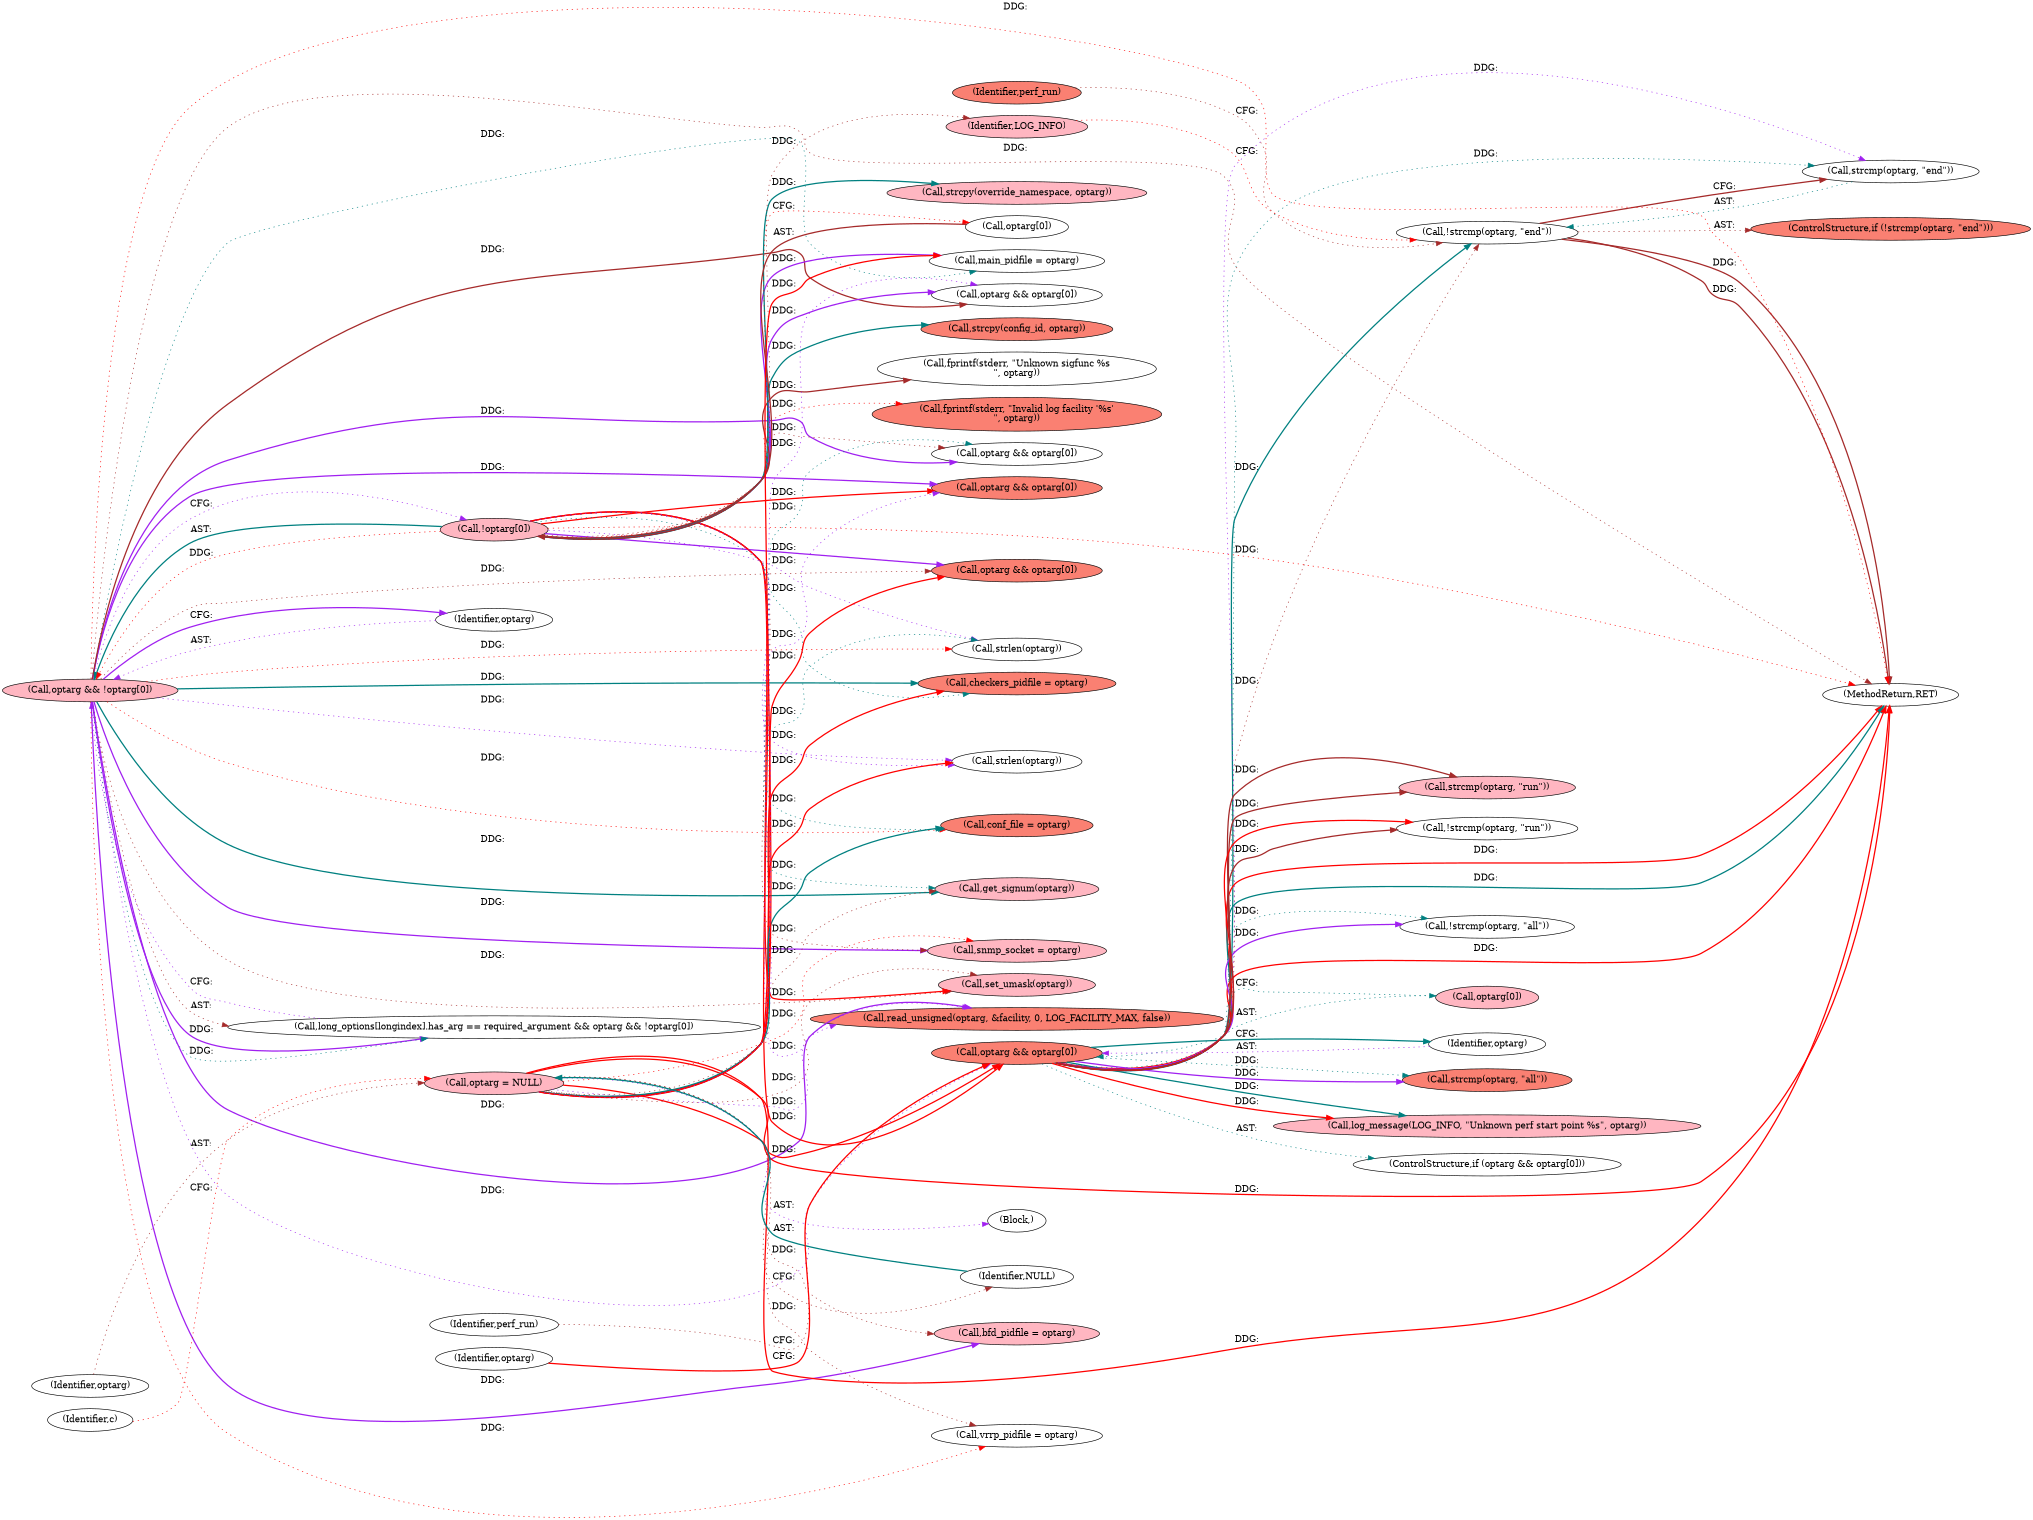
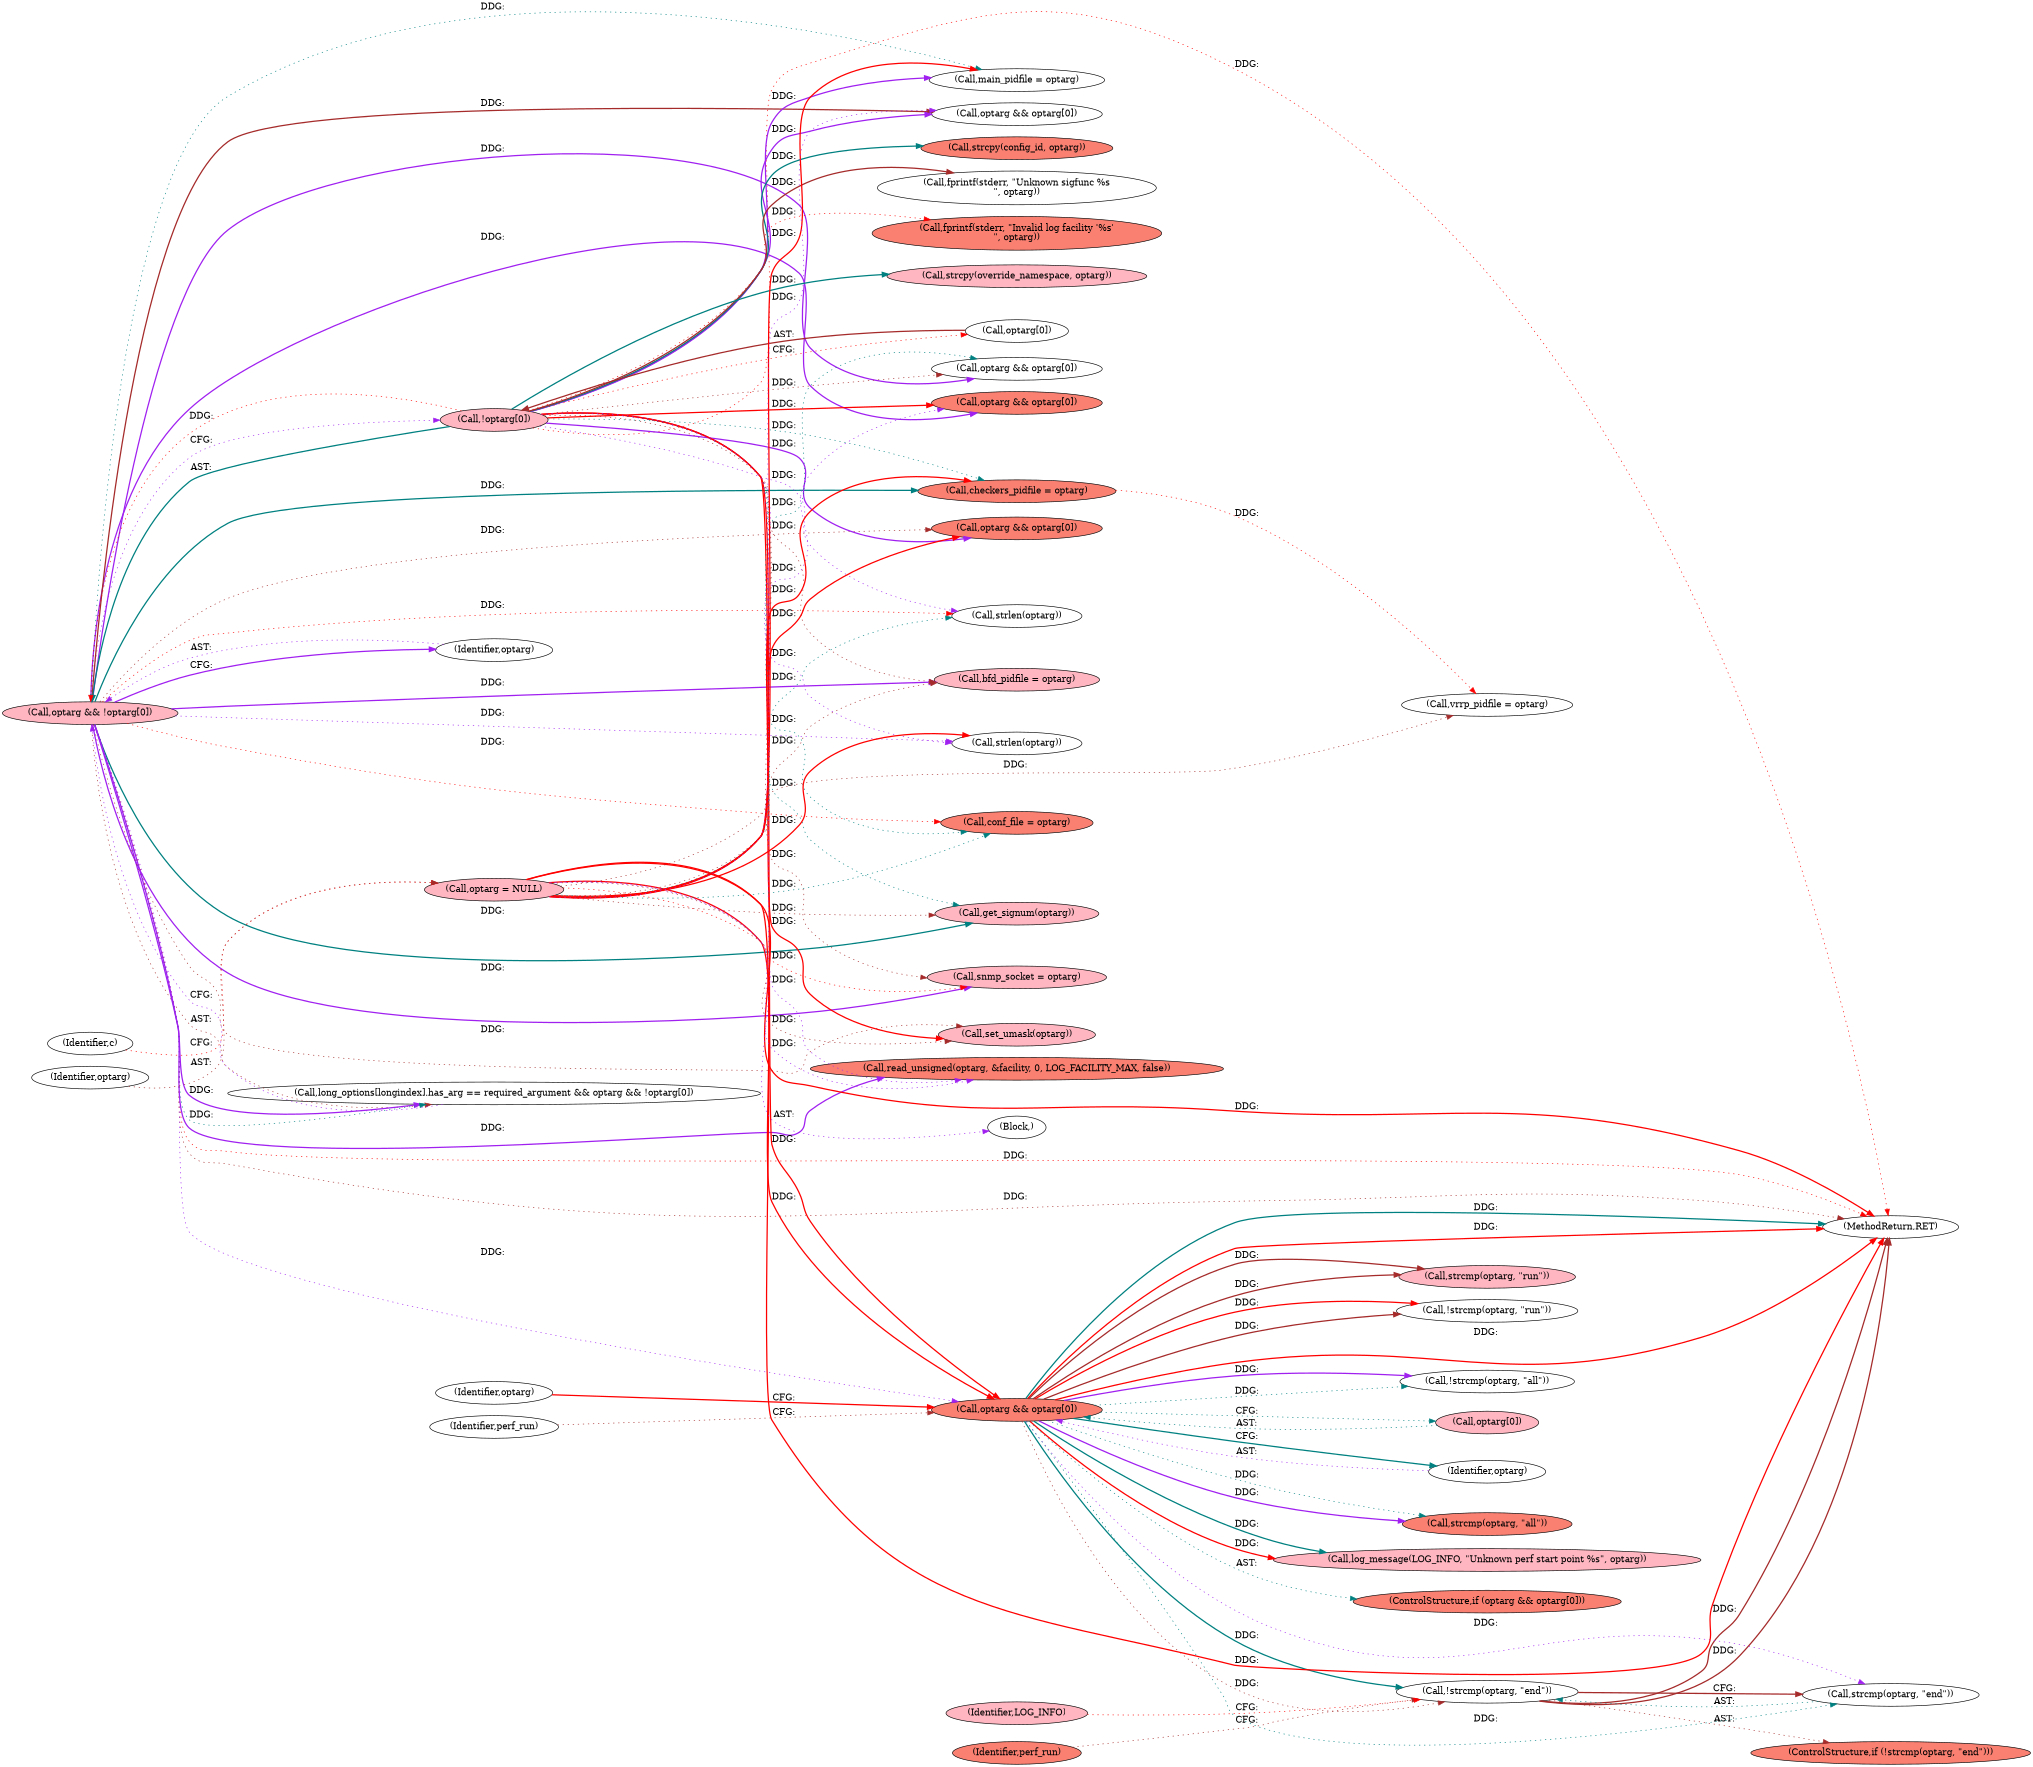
(769, 190) -> (785, 546)
(782, 908) -> (774, 892)
(1487, 1165) -> (1487, 1602)
(1017, 1277) -> none
(235, 1437) -> (1311, 557)
